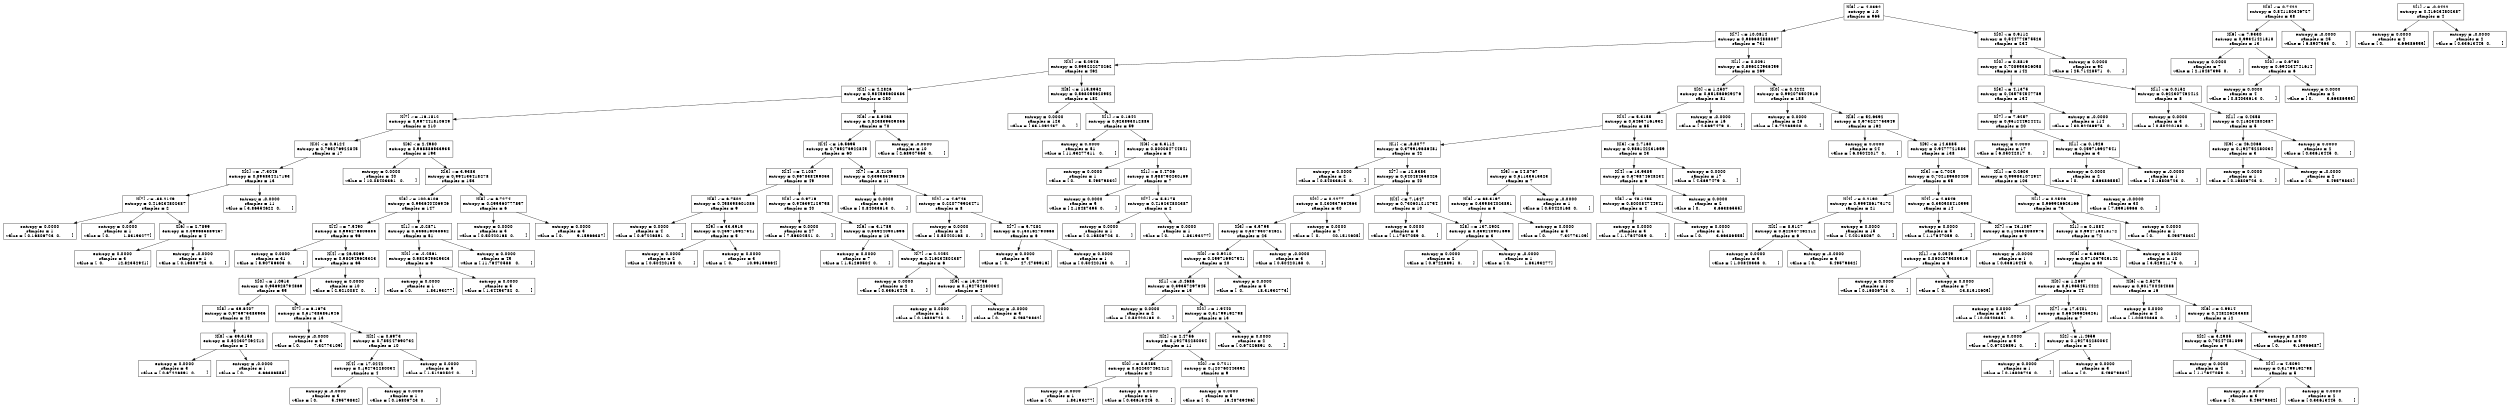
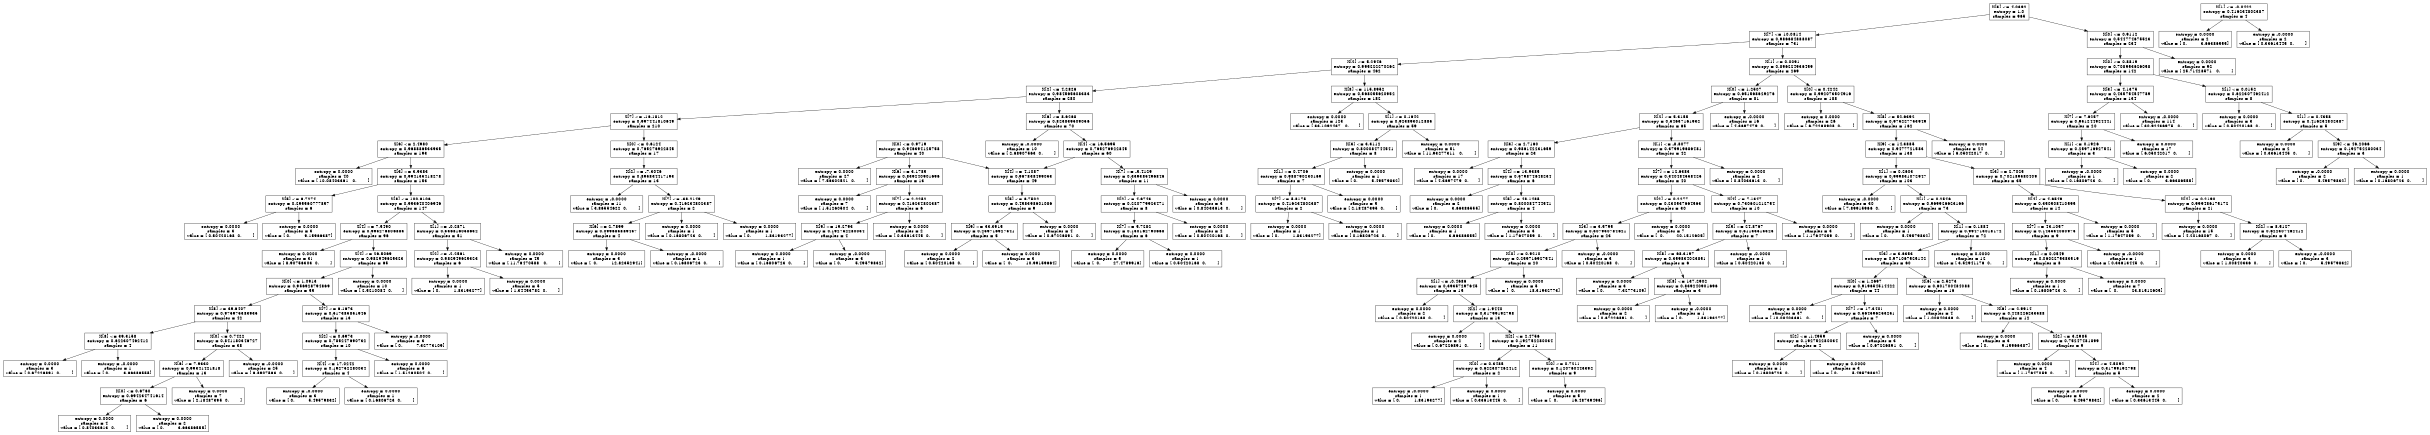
(799, 189) -> (964, 162)
(1442, 217) -> (1745, 216)
none -> (227, 326)
